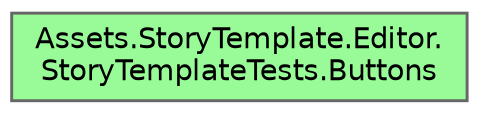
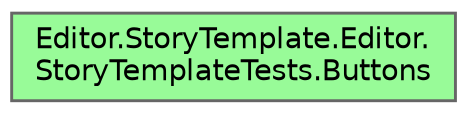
(239, 57) -> (234, 57)
